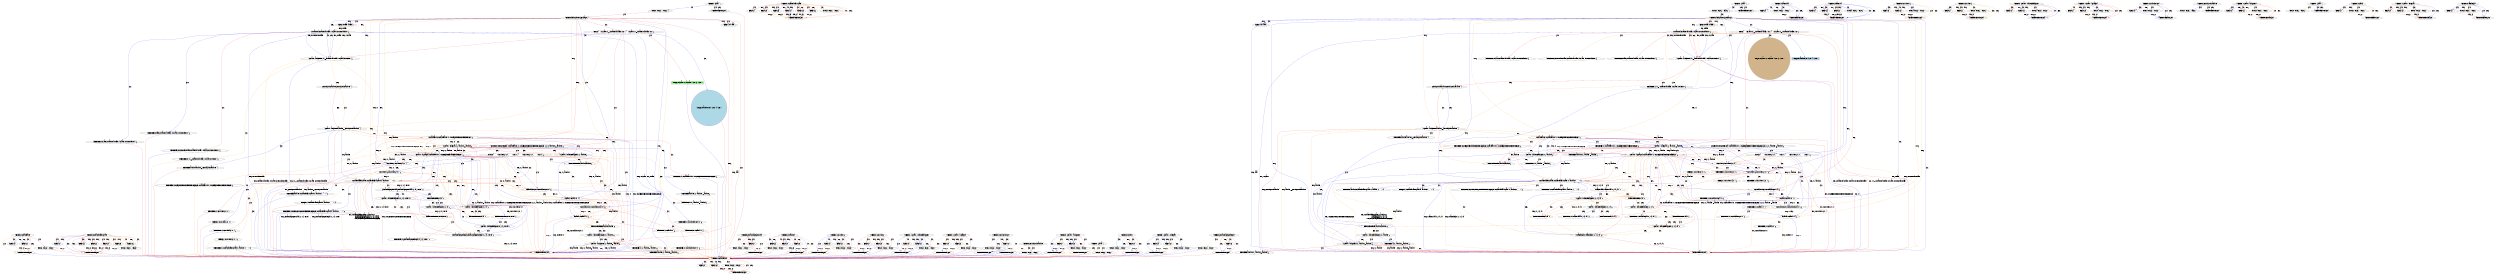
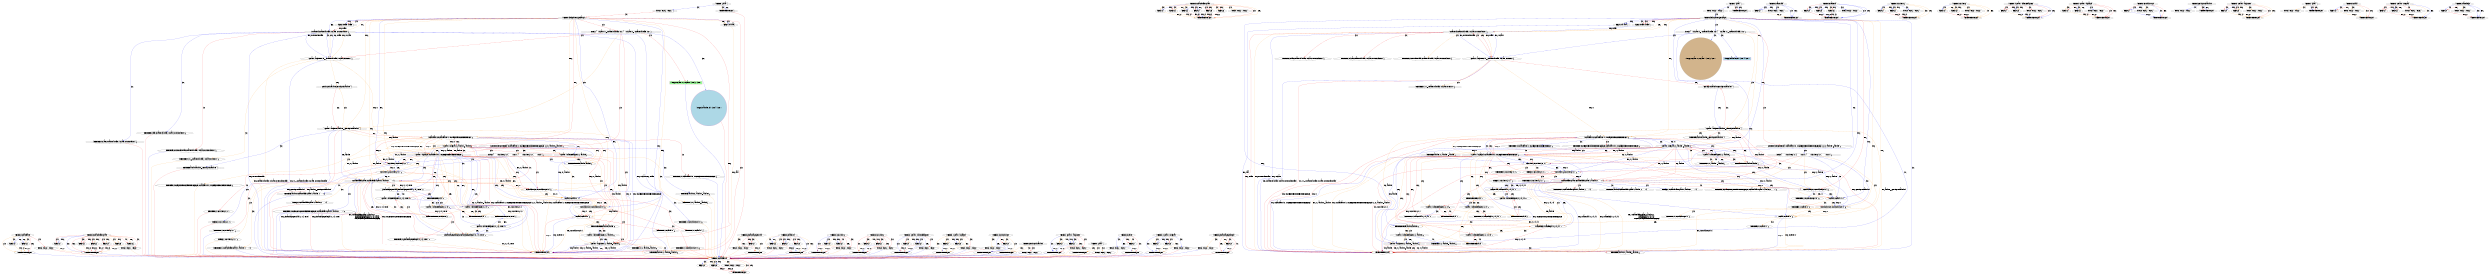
(1536, 208) -> (1517, 222)
